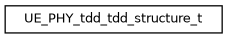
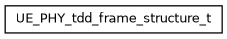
(114, 19) -> (114, 19)
